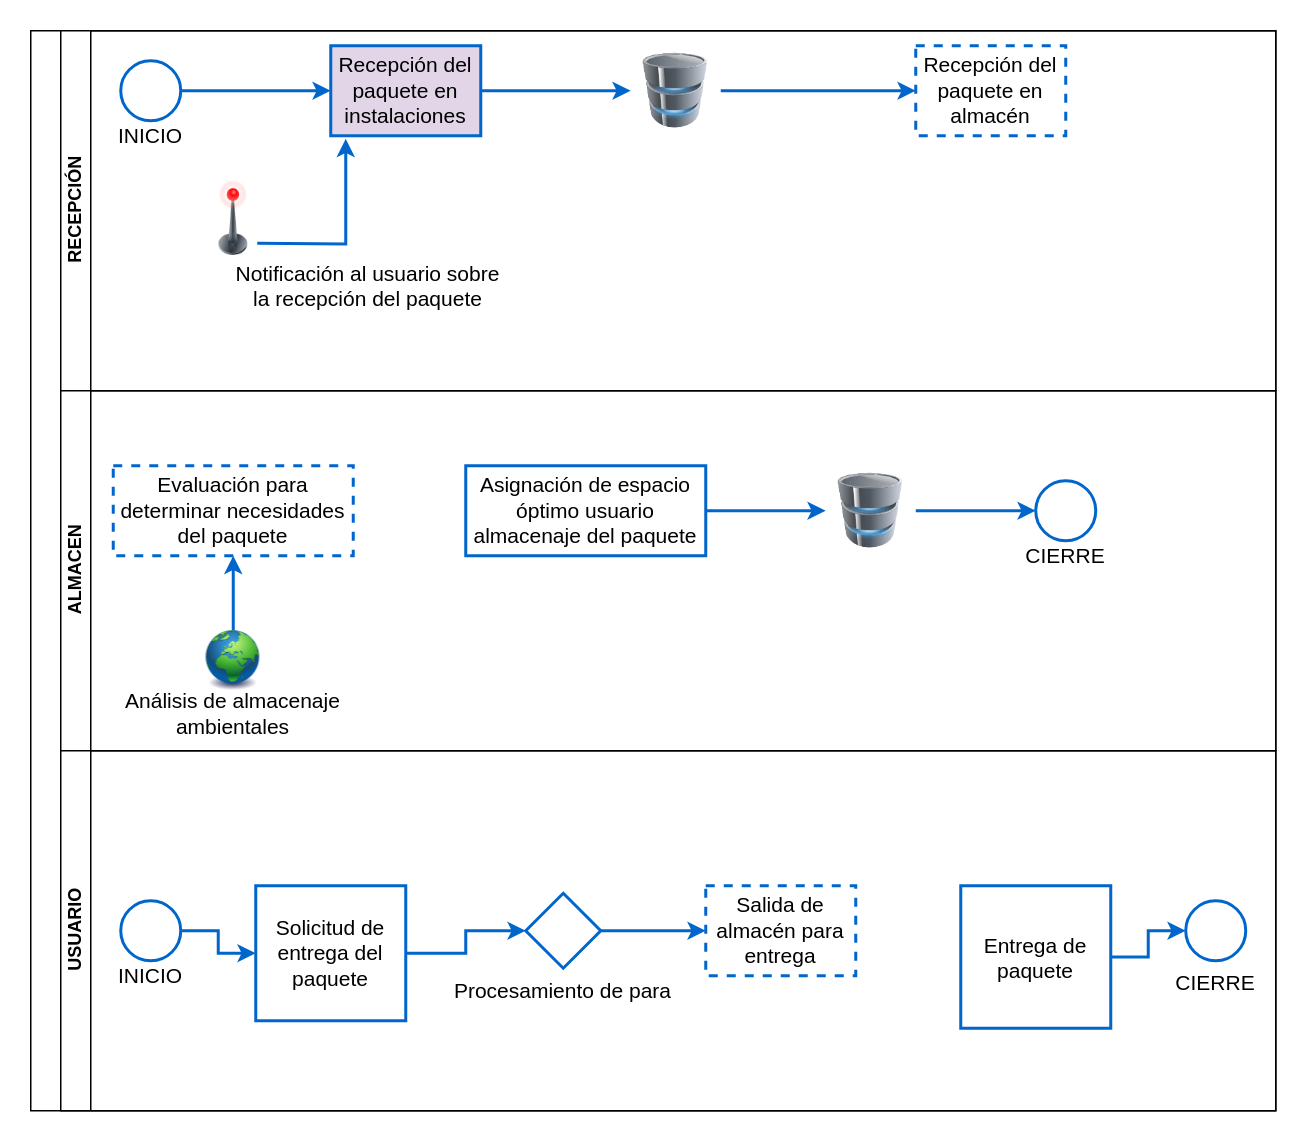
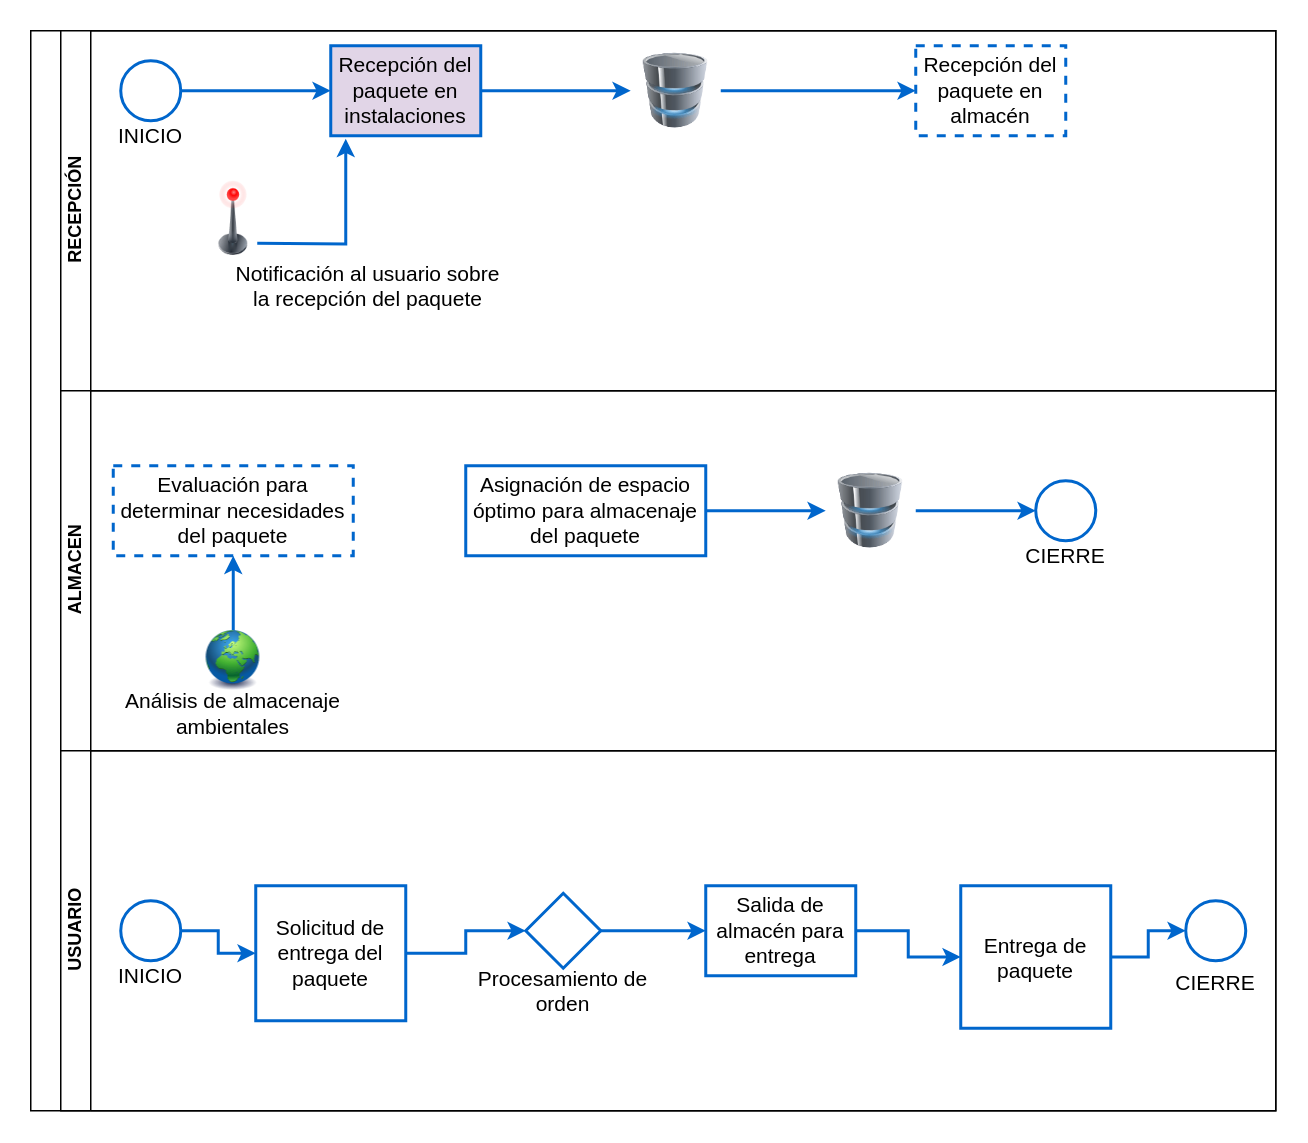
(586, 511) -> (586, 511)
(781, 931) -> (781, 931)
none -> (908, 938)
(563, 991) -> (563, 991)
